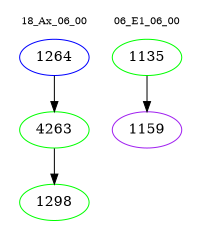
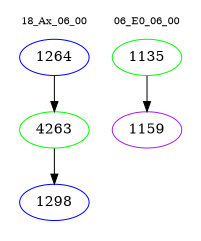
(147, 22) -> (147, 22)
(54, 202) -> (54, 202)
